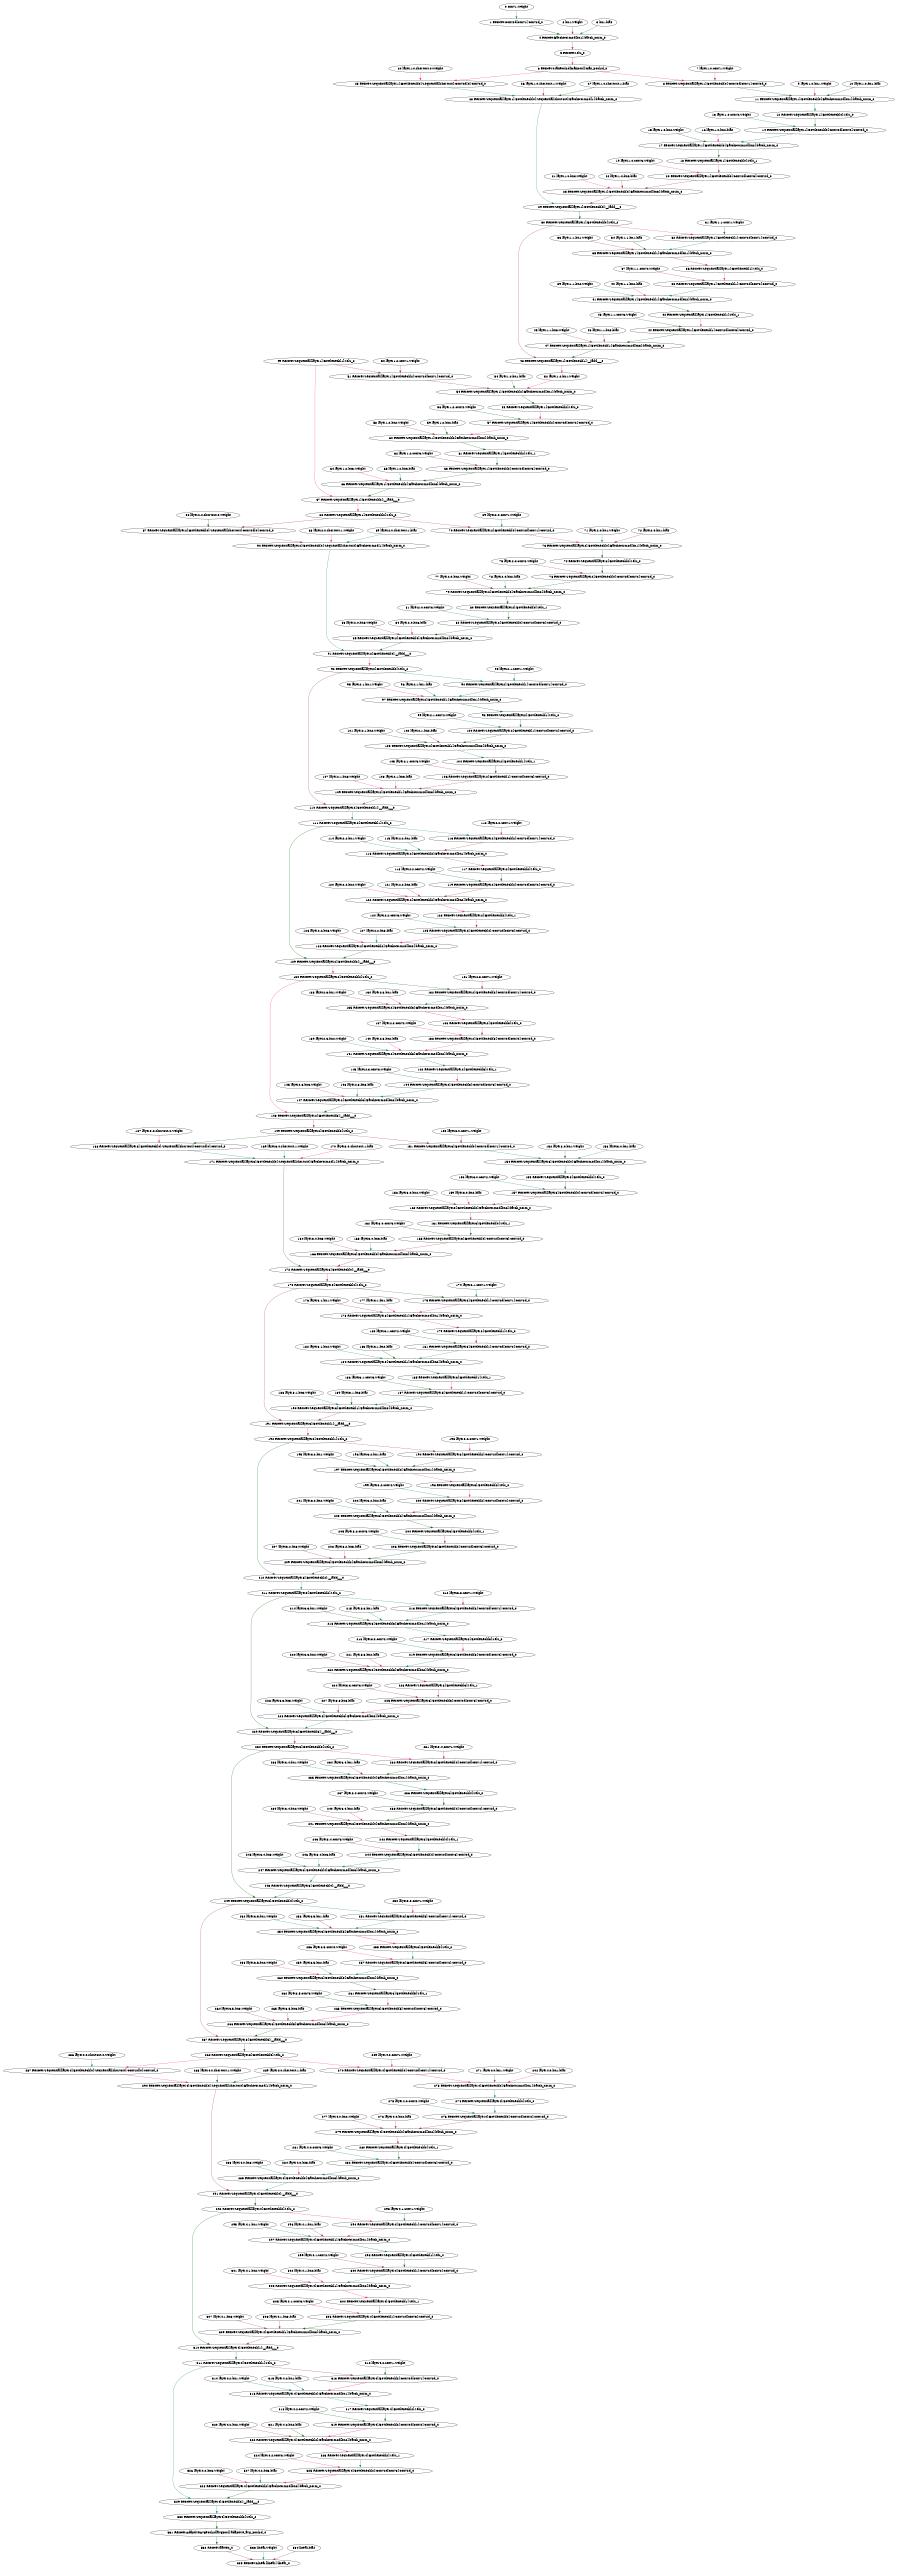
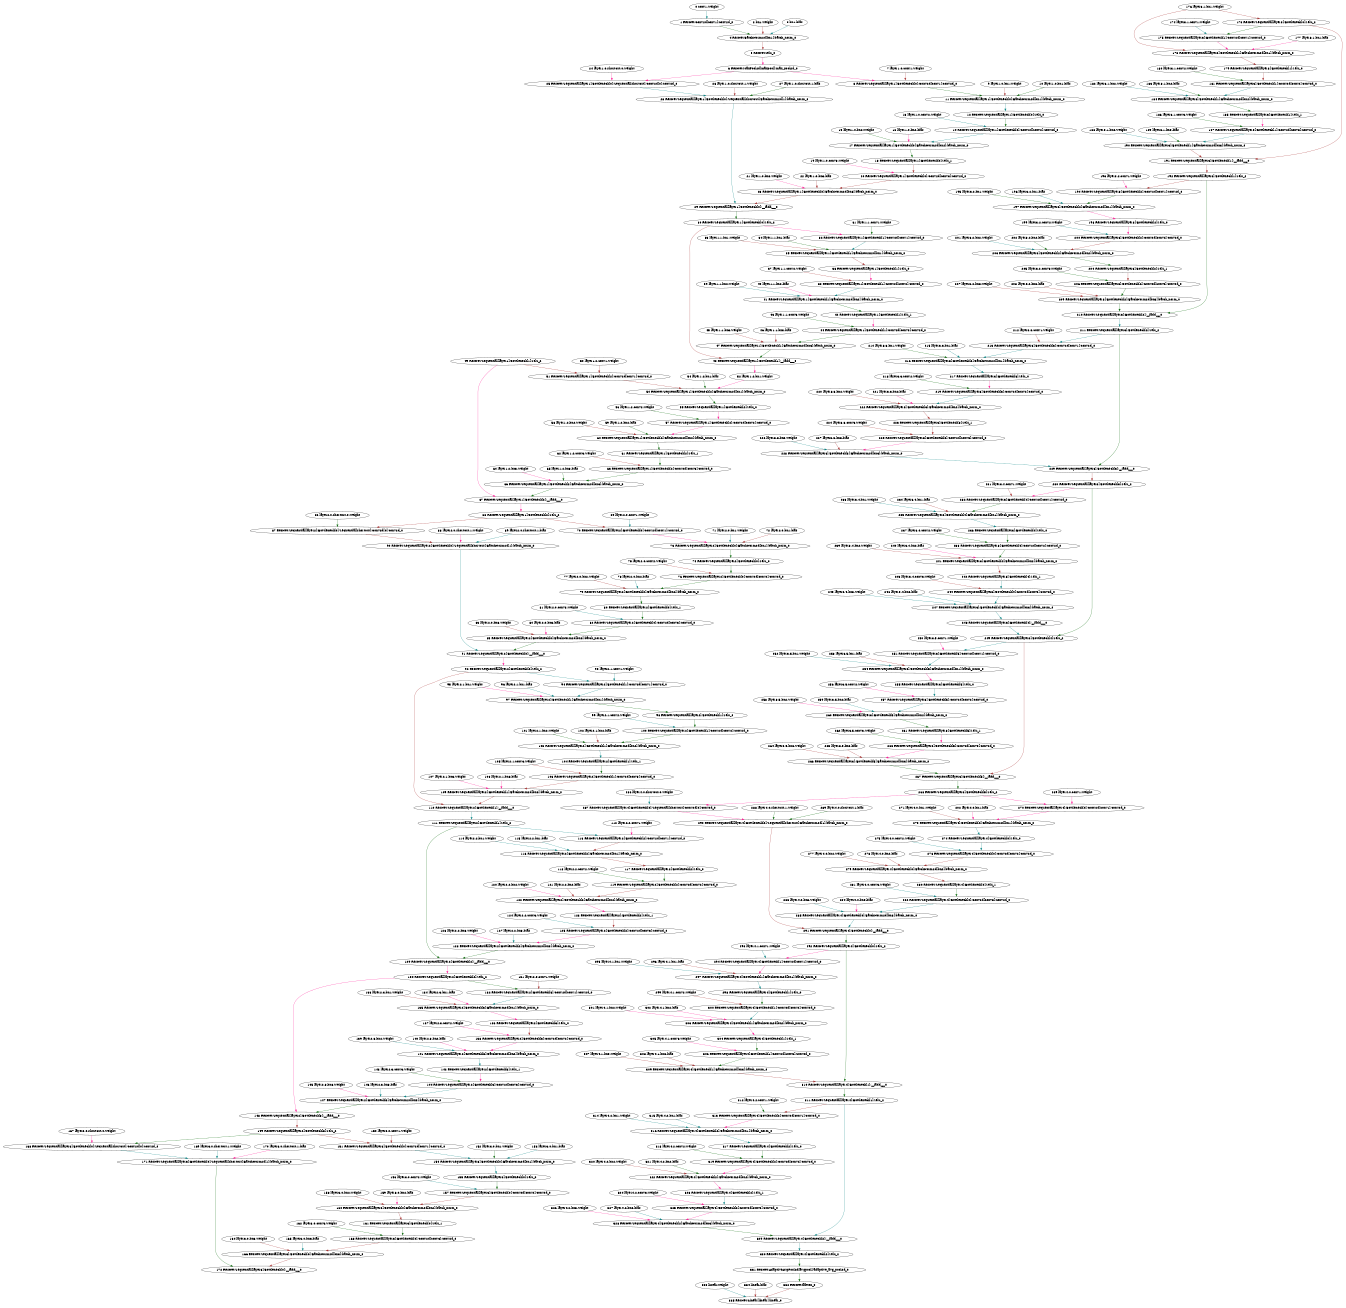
(327, 1277) -> (1238, 14)
